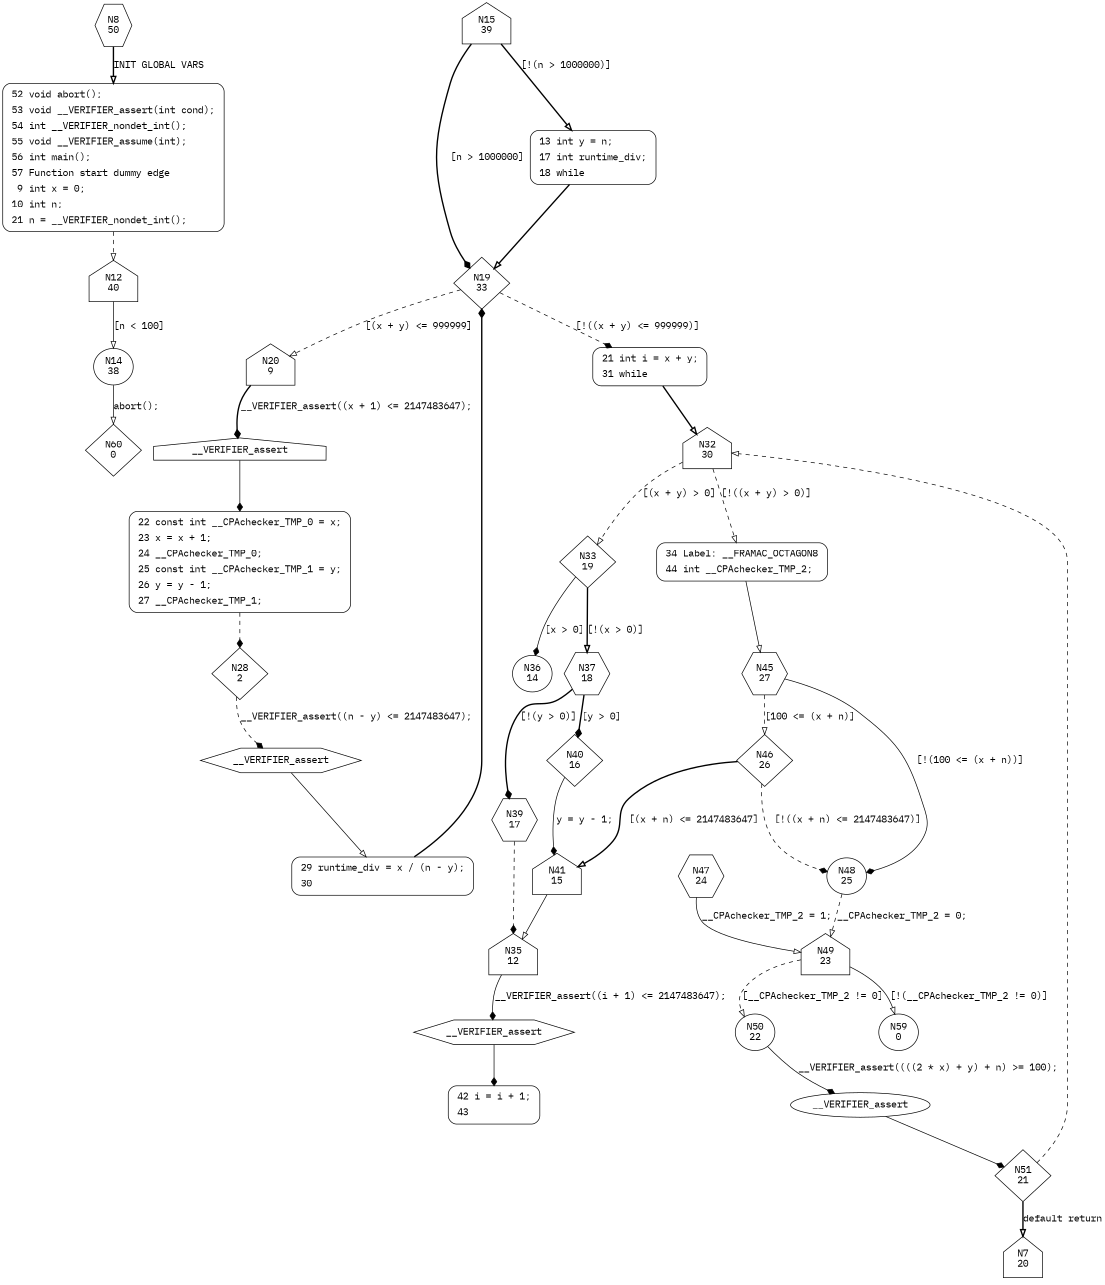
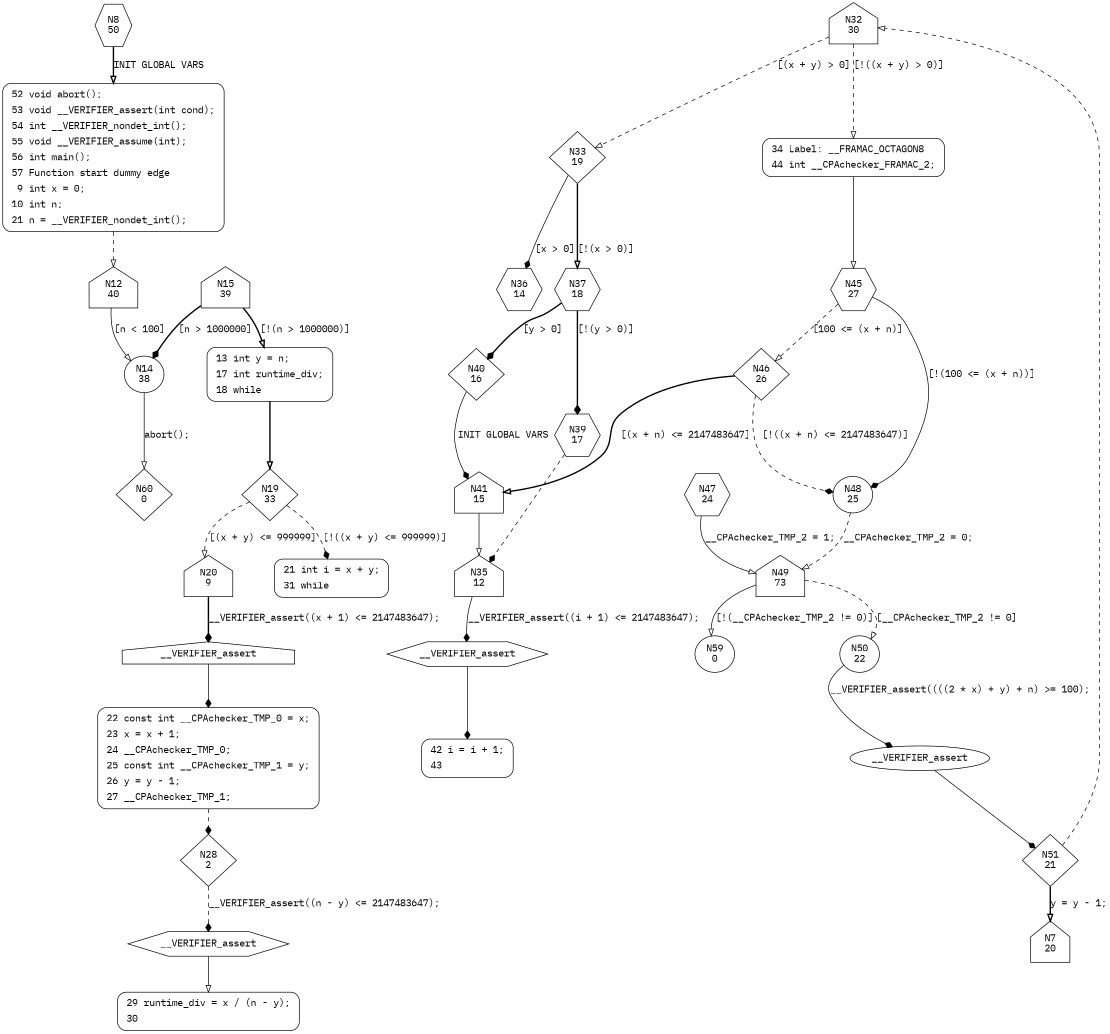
(437, 152) -> (177, 326)
(678, 407) -> none
(748, 569) -> (862, 165)
(482, 600) -> none
(532, 674) -> (519, 289)
(585, 820) -> (503, 435)
(825, 956) -> (780, 578)
(1063, 1219) -> (1079, 904)
